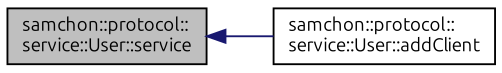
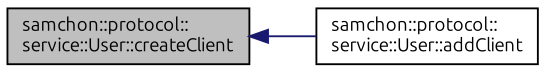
(107, 36) -> (128, 36)
